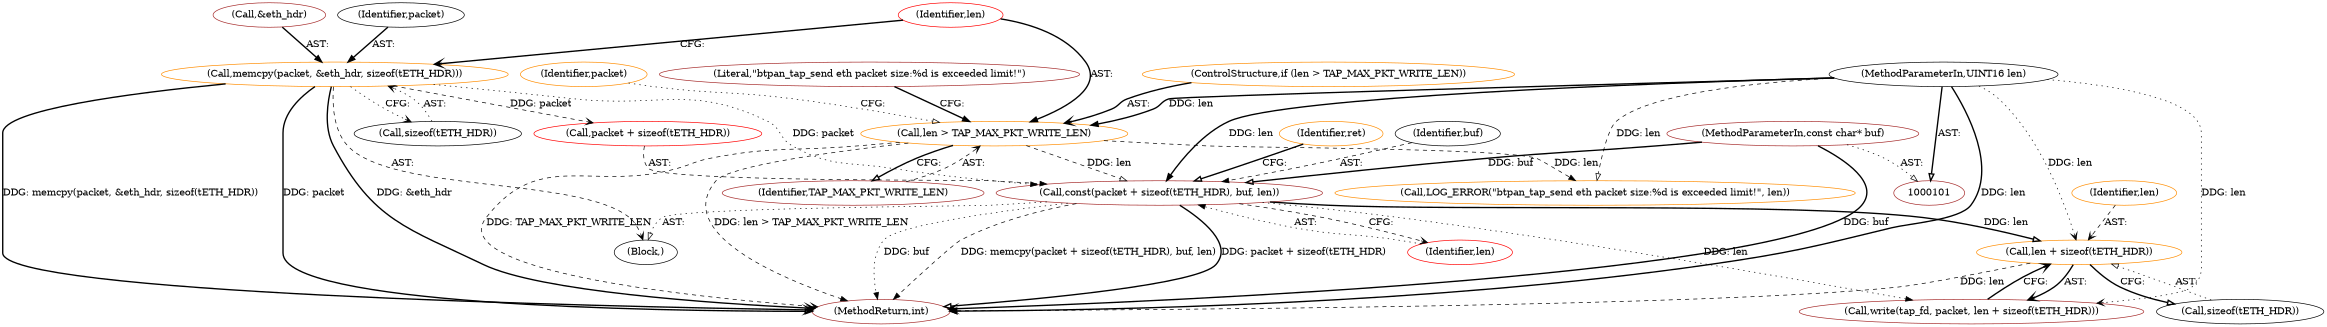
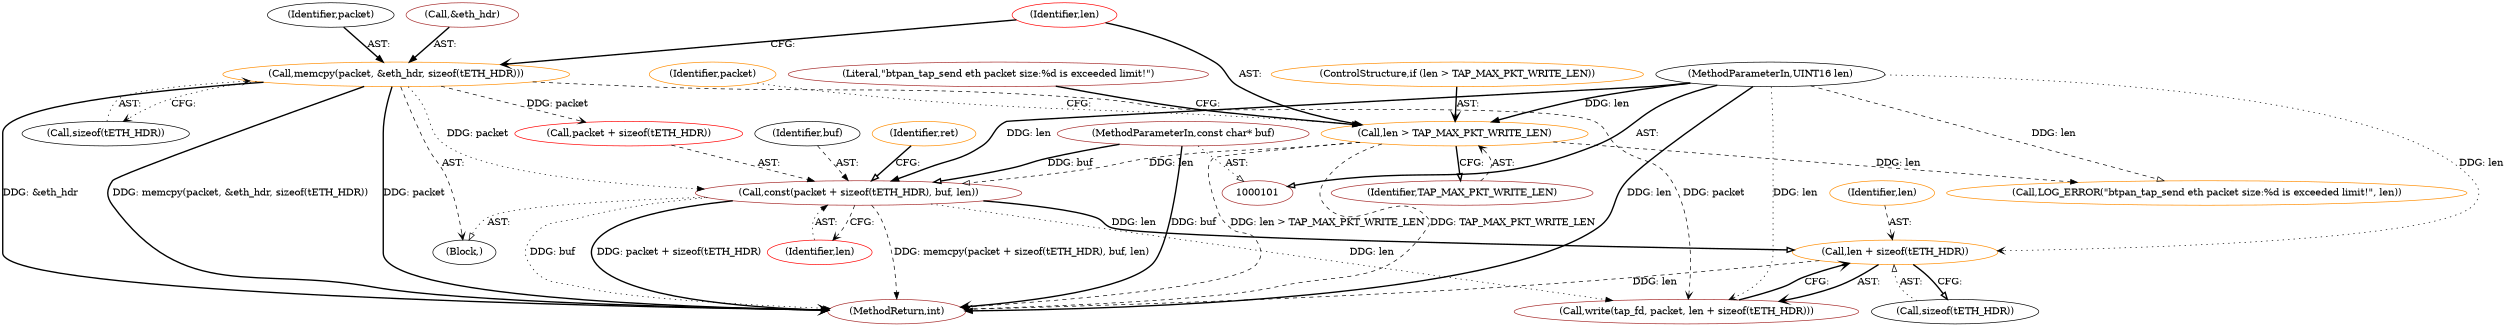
none -> (1107, 100)
